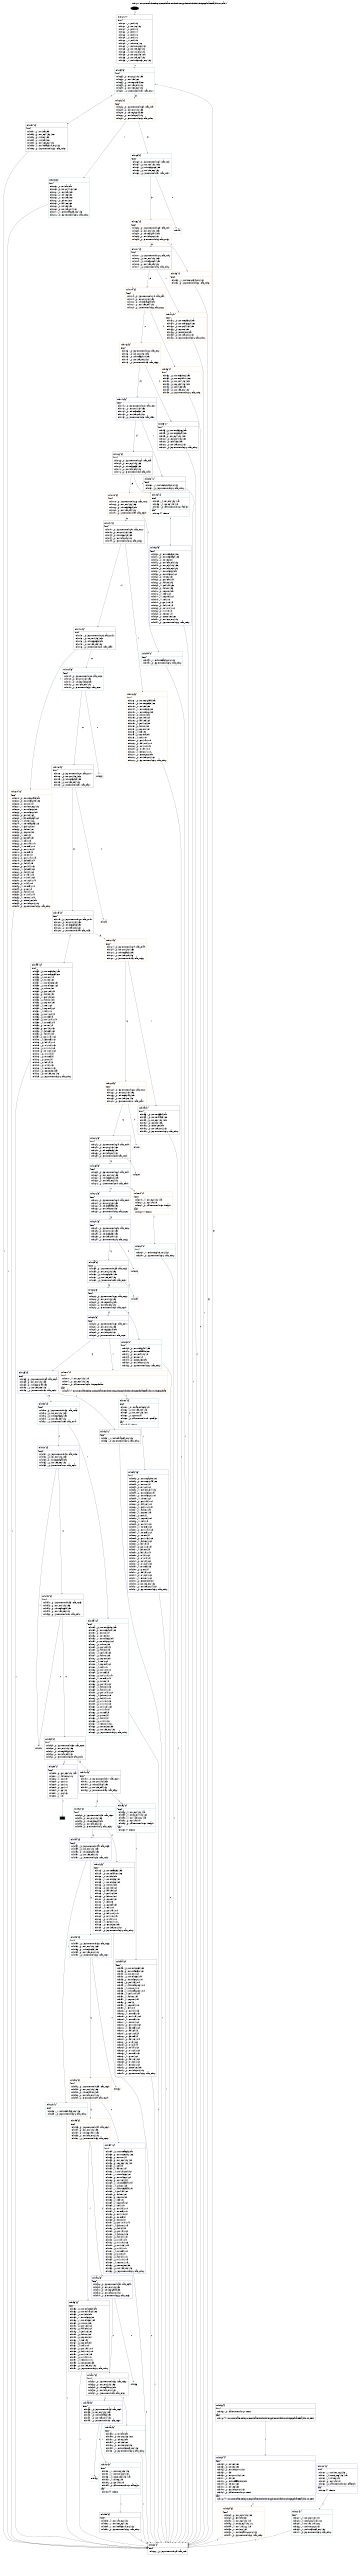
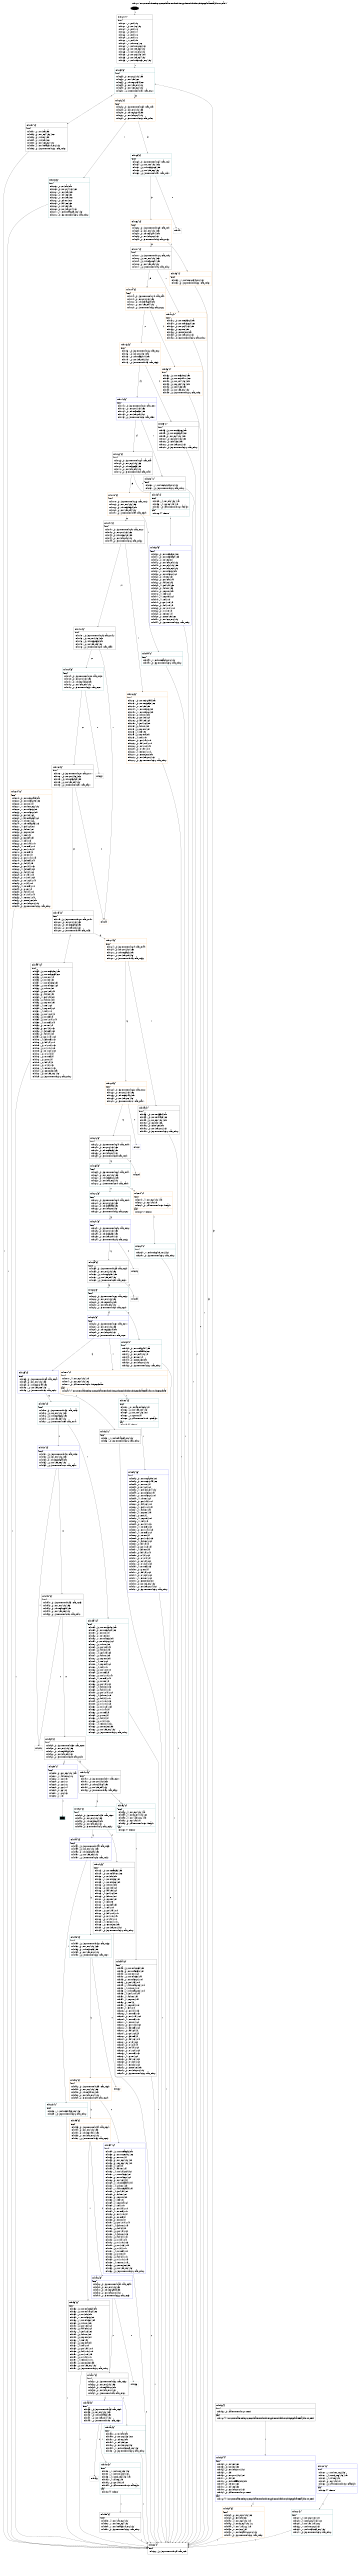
(42, 715) -> (112, 784)
